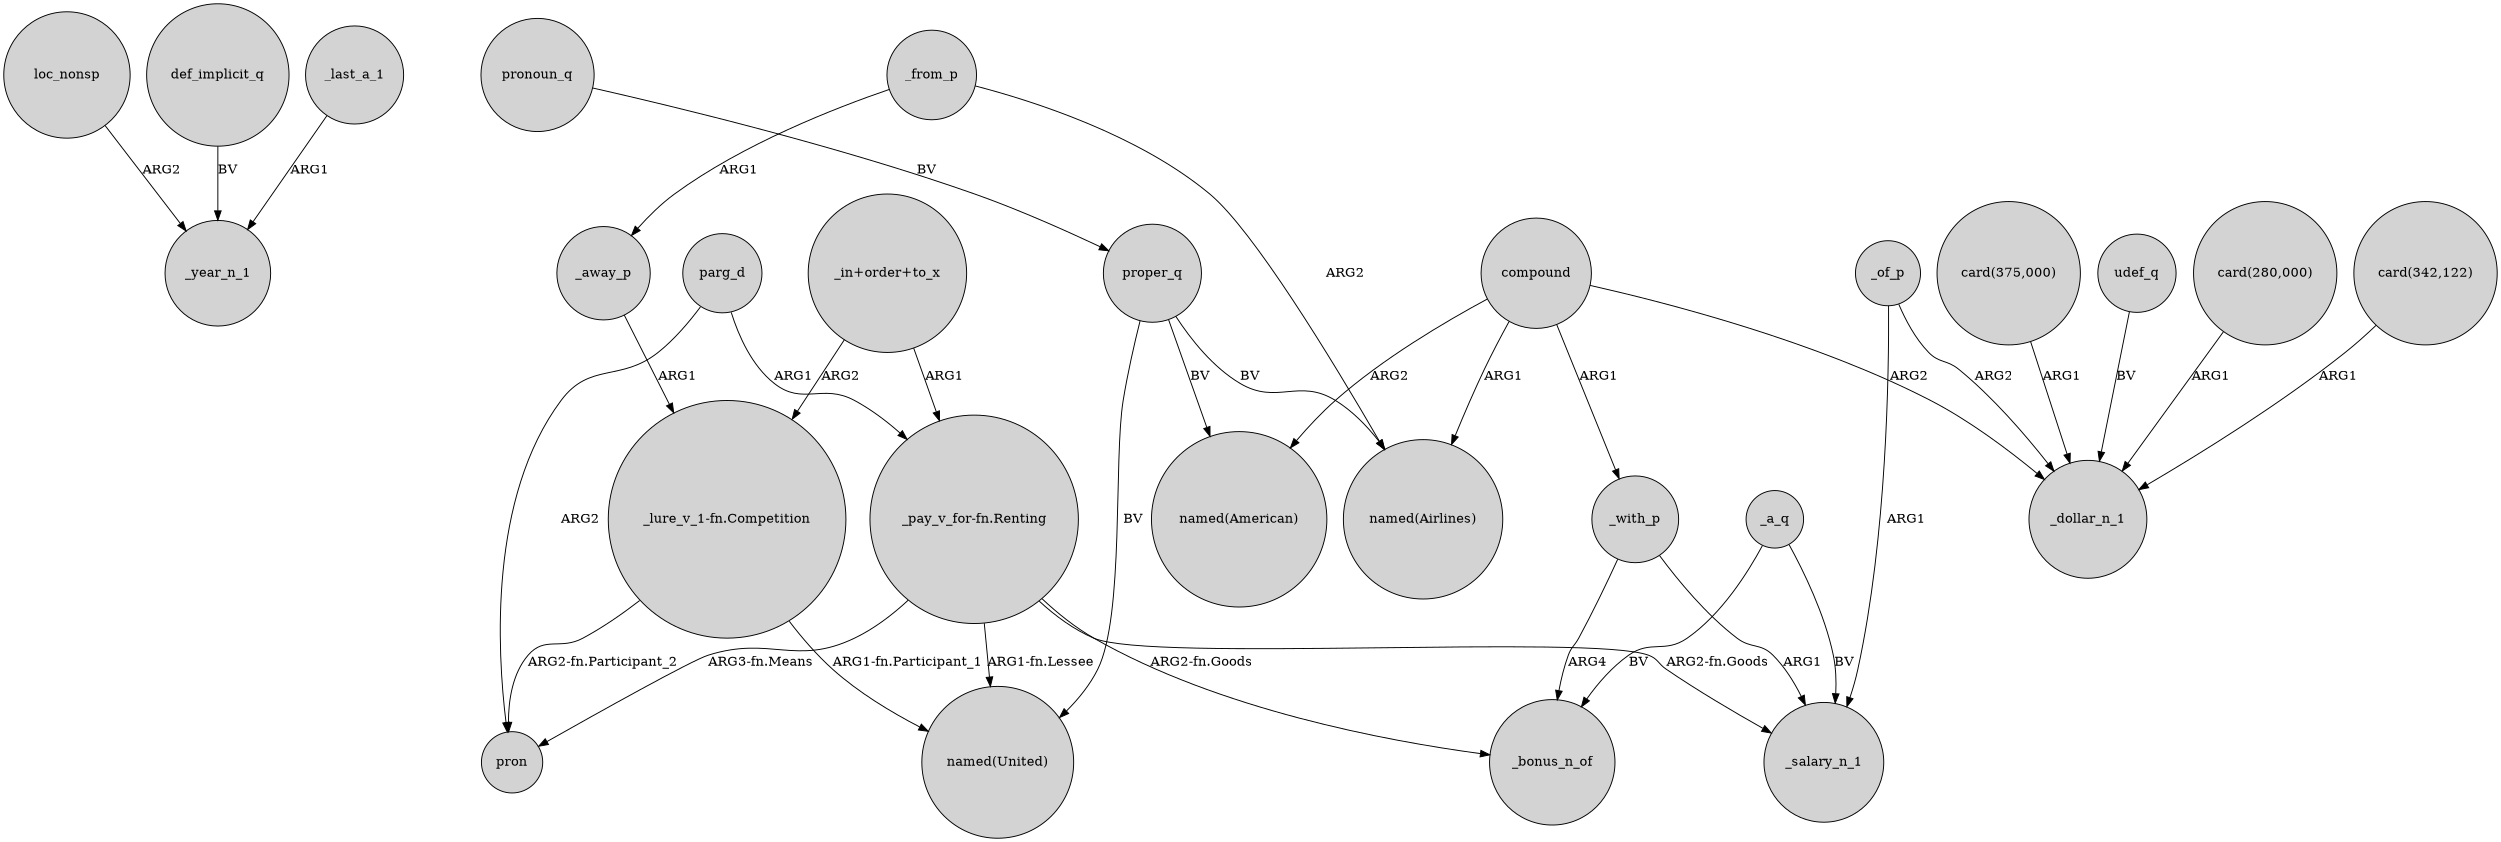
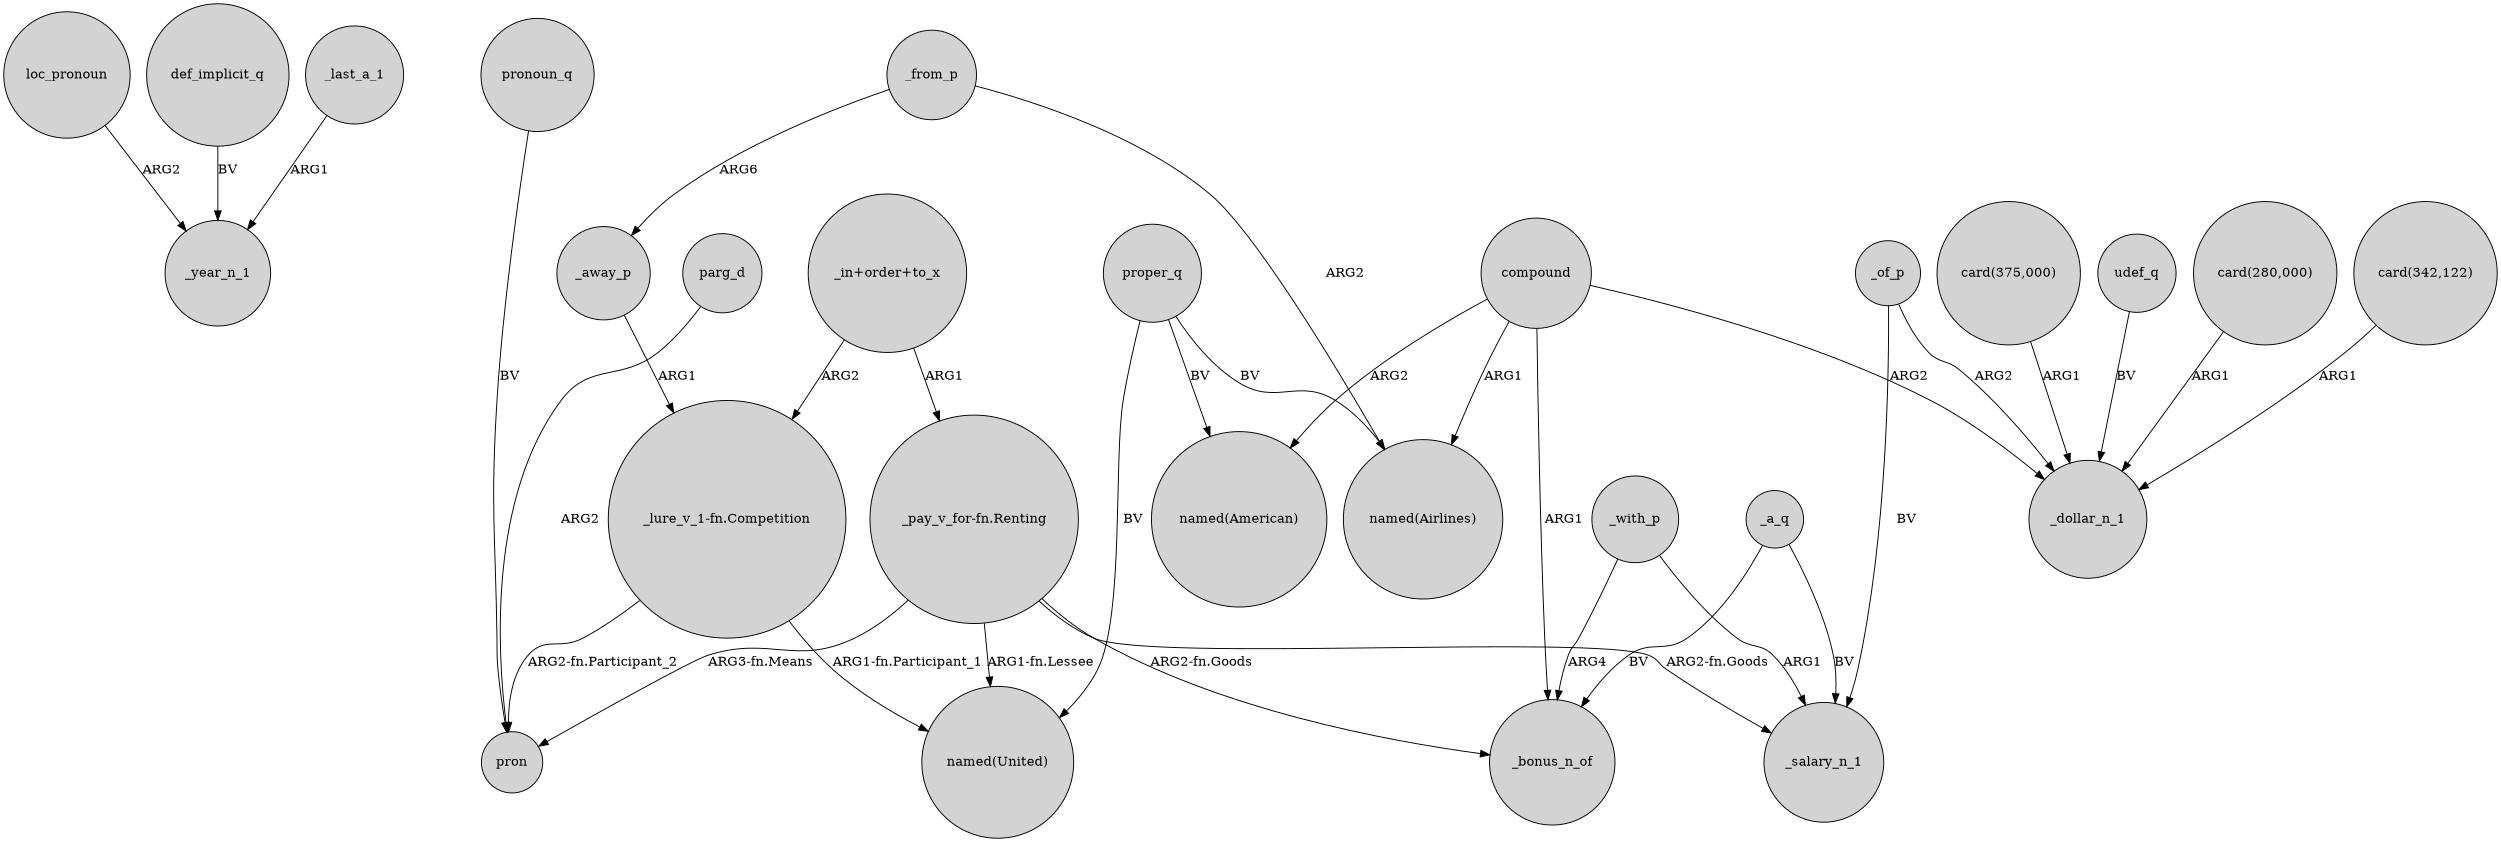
(67, 75) -> (67, 75)
(851, 154) -> (496, 426)
(739, 170) -> (739, 170)
(800, 394) -> none
(1586, 397) -> (1540, 509)
(1906, 519) -> (1906, 519)
